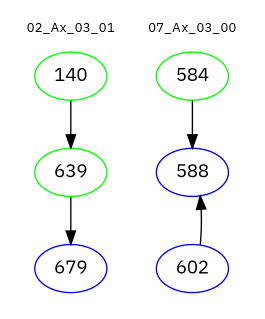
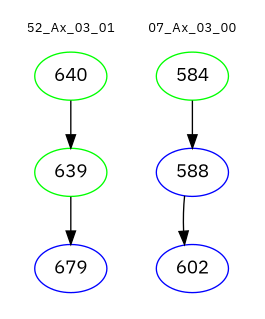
(71, 29) -> (71, 29)
(71, 76) -> (71, 76)
(201, 227) -> (183, 214)
